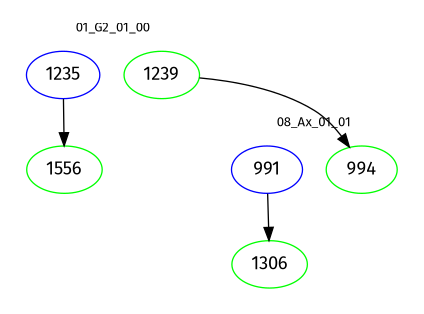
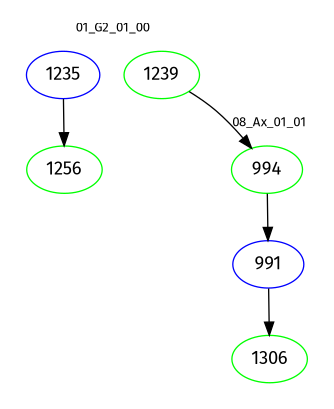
(64, 170) -> (64, 170)
none -> (268, 211)
